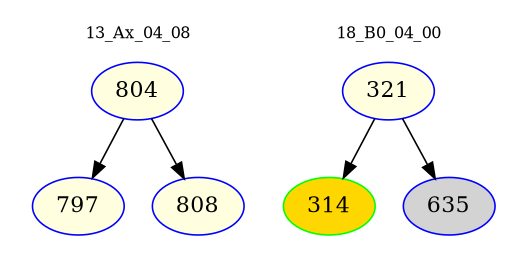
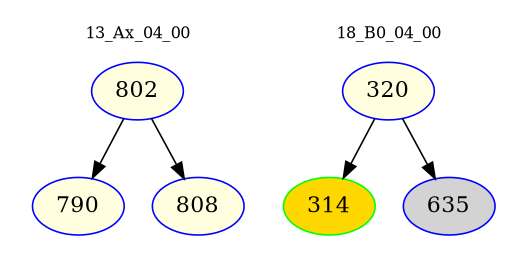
(138, 34) -> (138, 34)
(137, 91) -> (137, 91)
(388, 91) -> (388, 91)
(78, 206) -> (78, 206)
